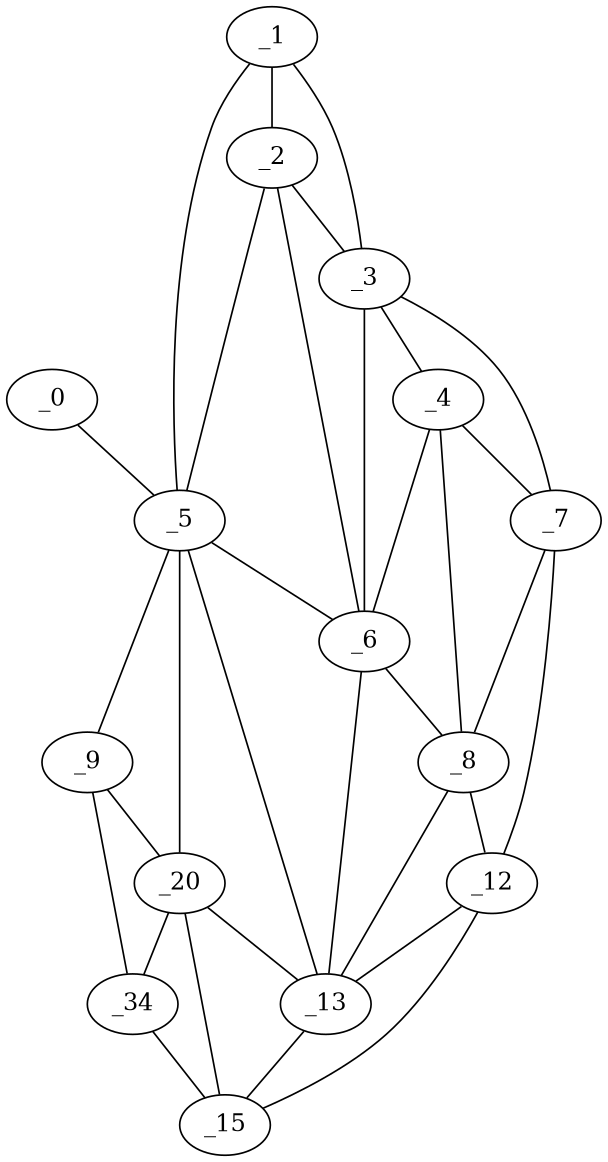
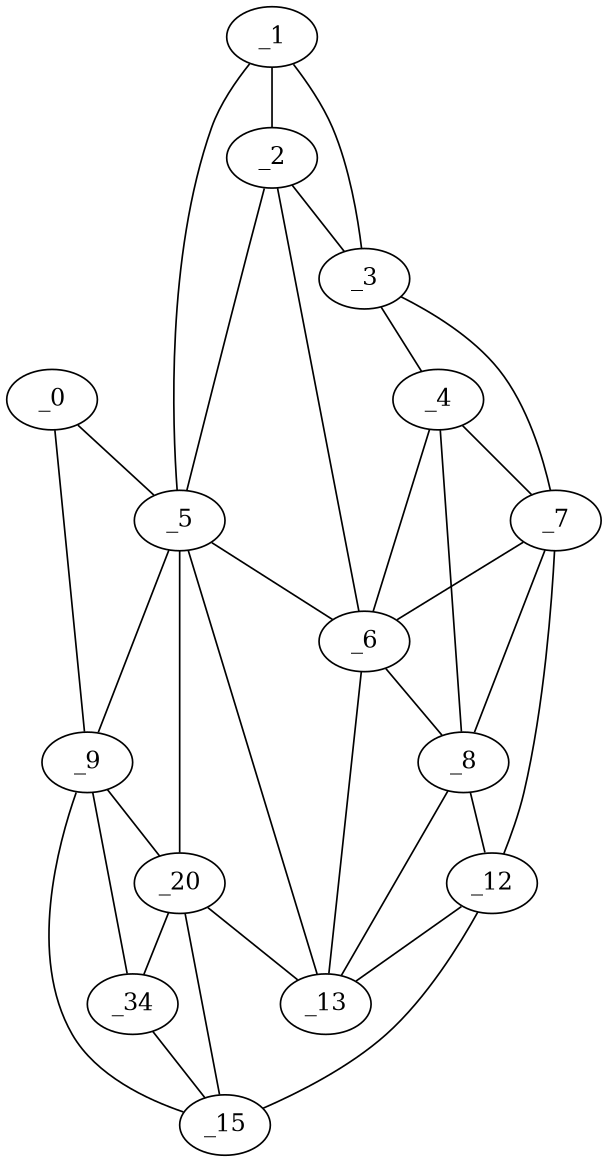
(364, 460) -> (463, 579)
none -> (70, 581)
(275, 1065) -> (54, 983)
